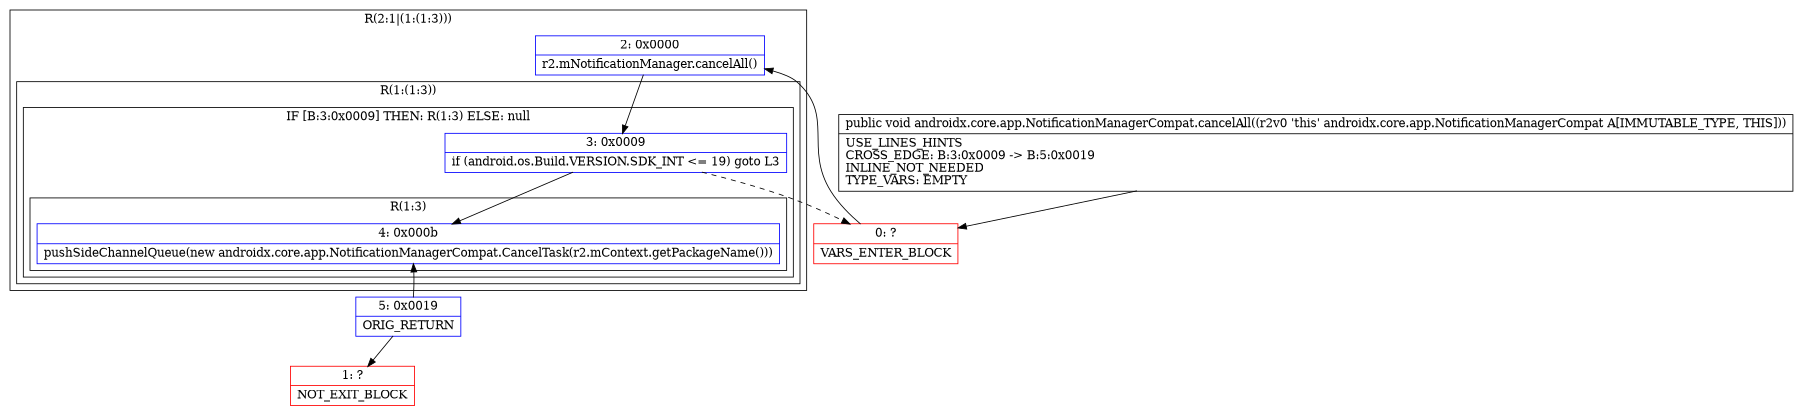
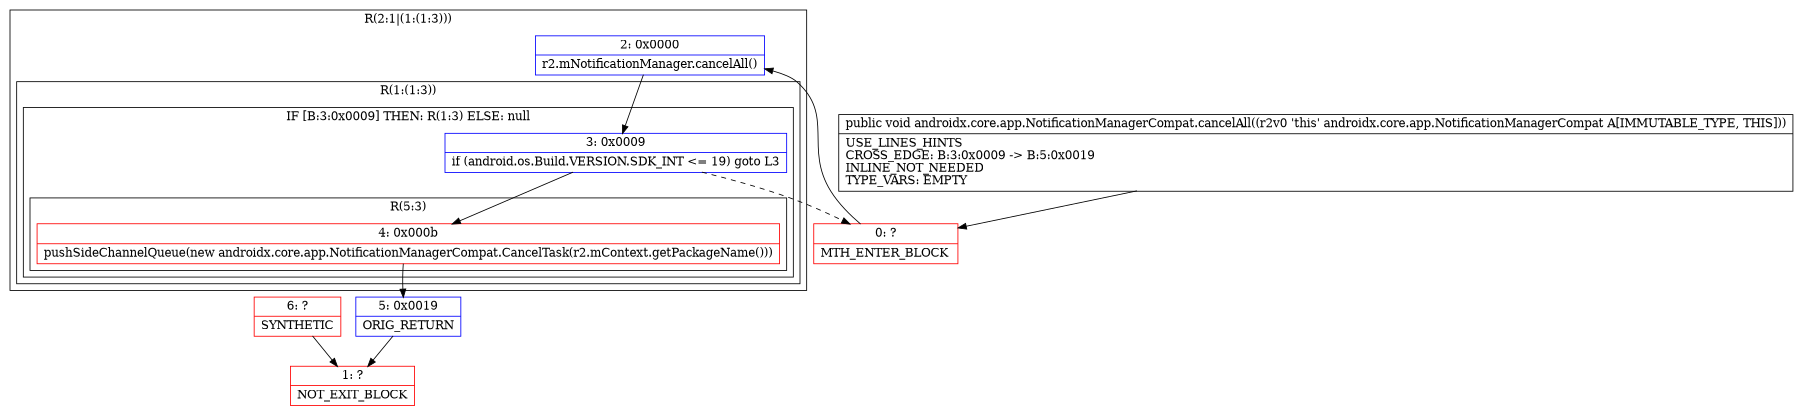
(408, 208) -> (408, 208)
(408, 244) -> (408, 244)
(886, 253) -> (885, 253)
(414, 285) -> (403, 276)
none -> (298, 317)
